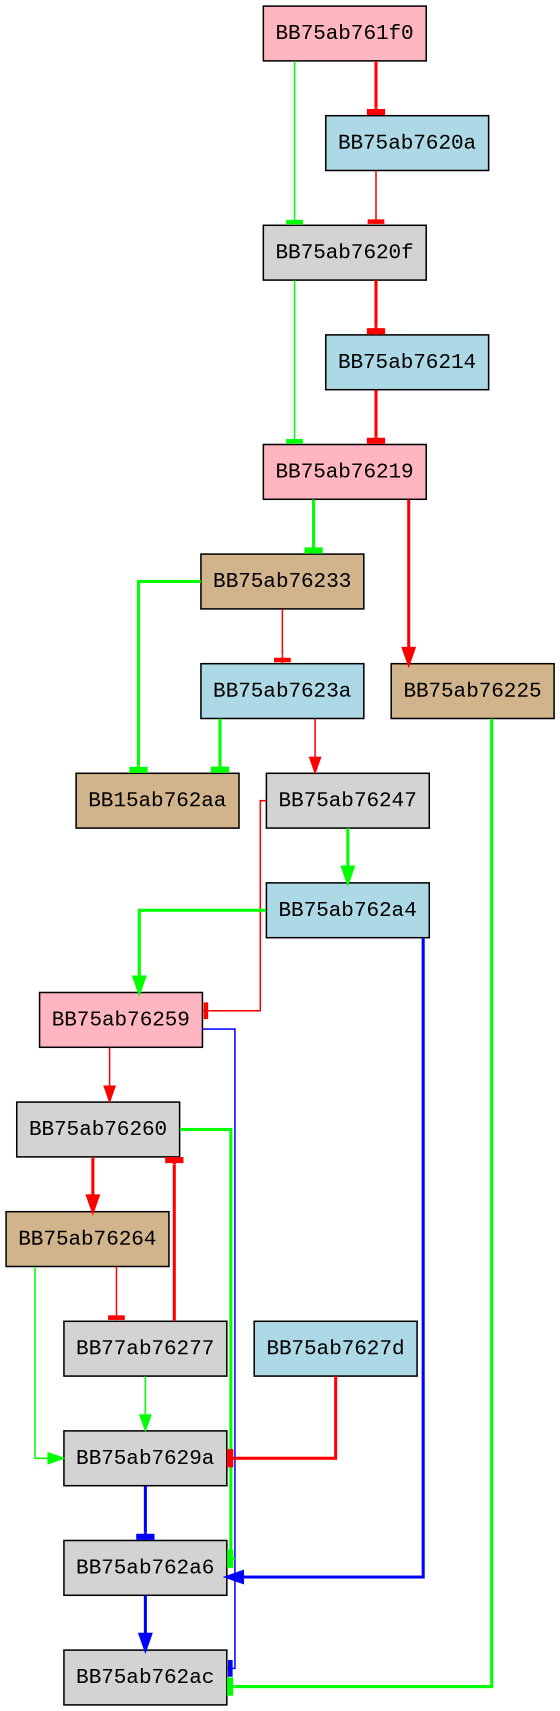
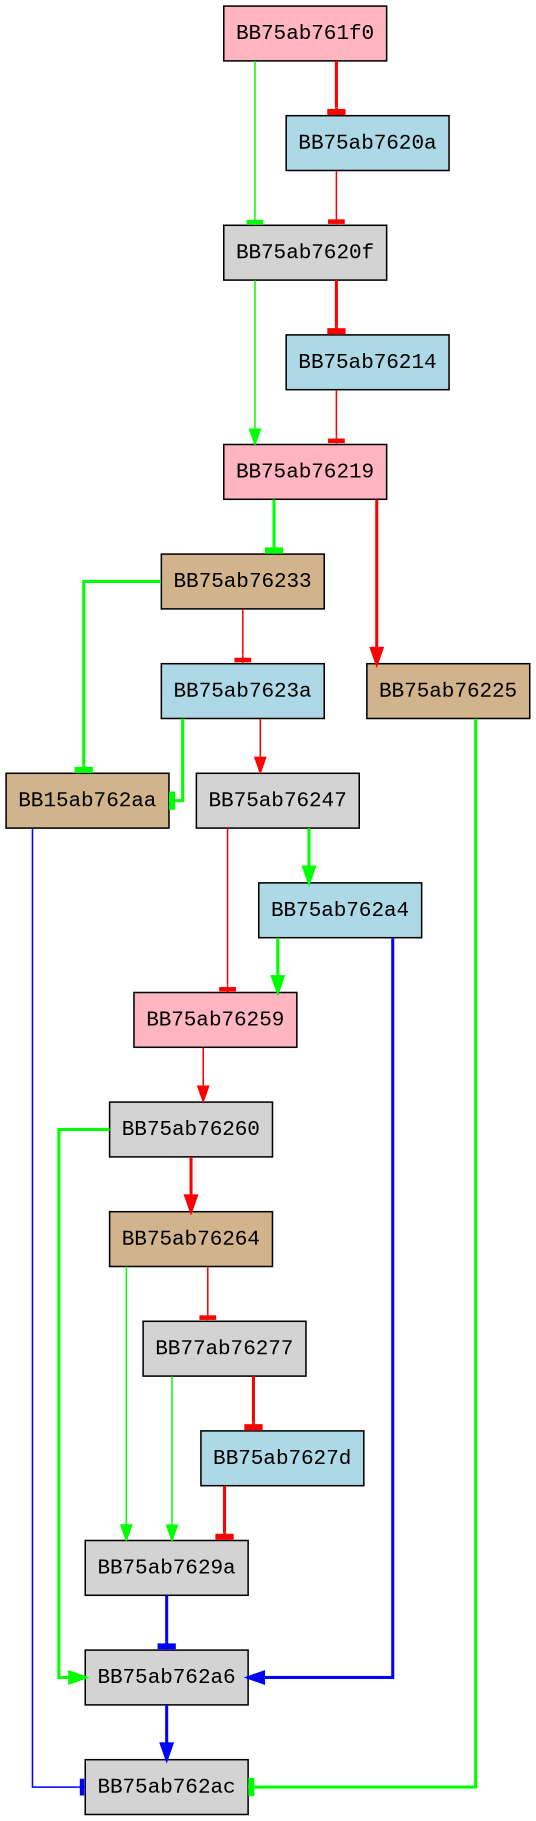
(295, 359) -> (255, 355)
(376, 413) -> (336, 413)
(174, 1243) -> (253, 1400)
(231, 1319) -> (59, 1384)
(235, 1333) -> (32, 1330)
